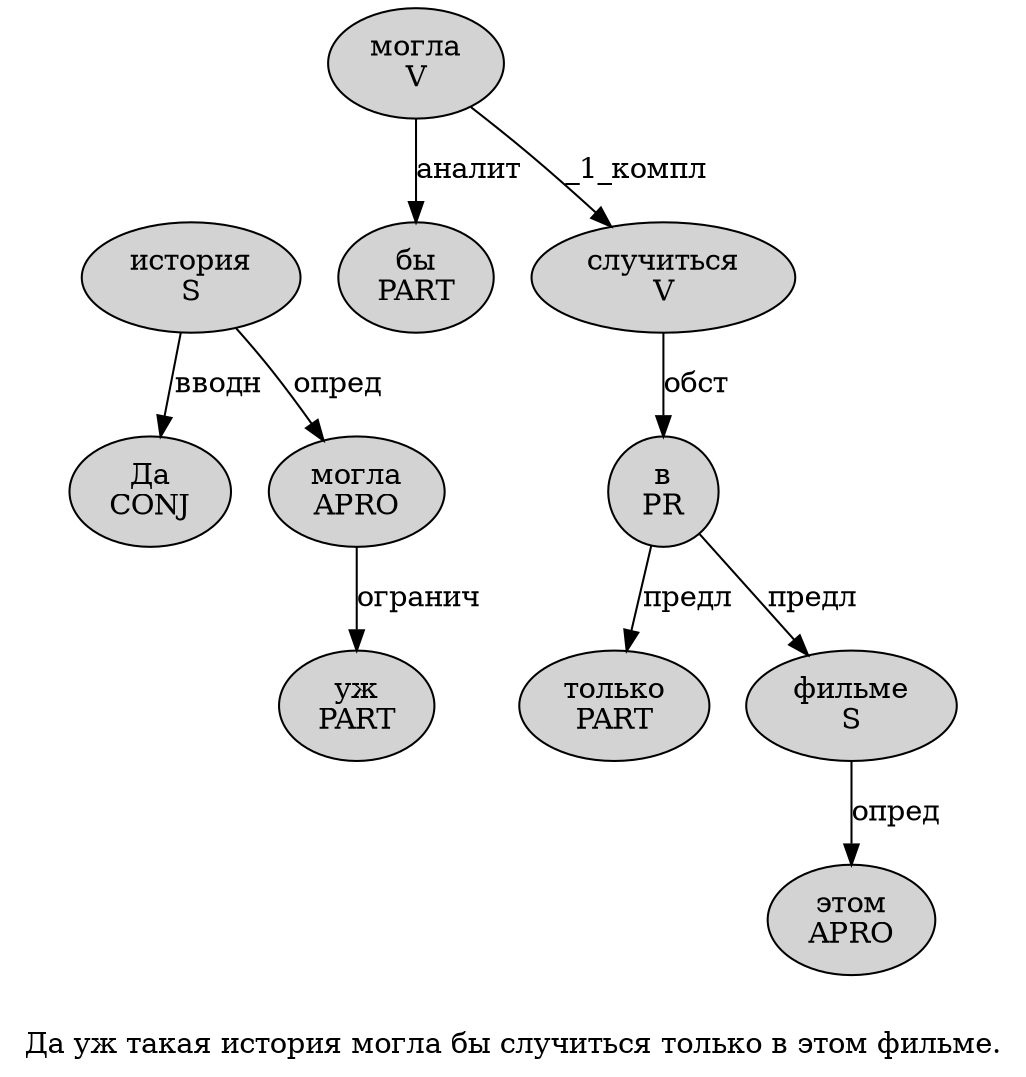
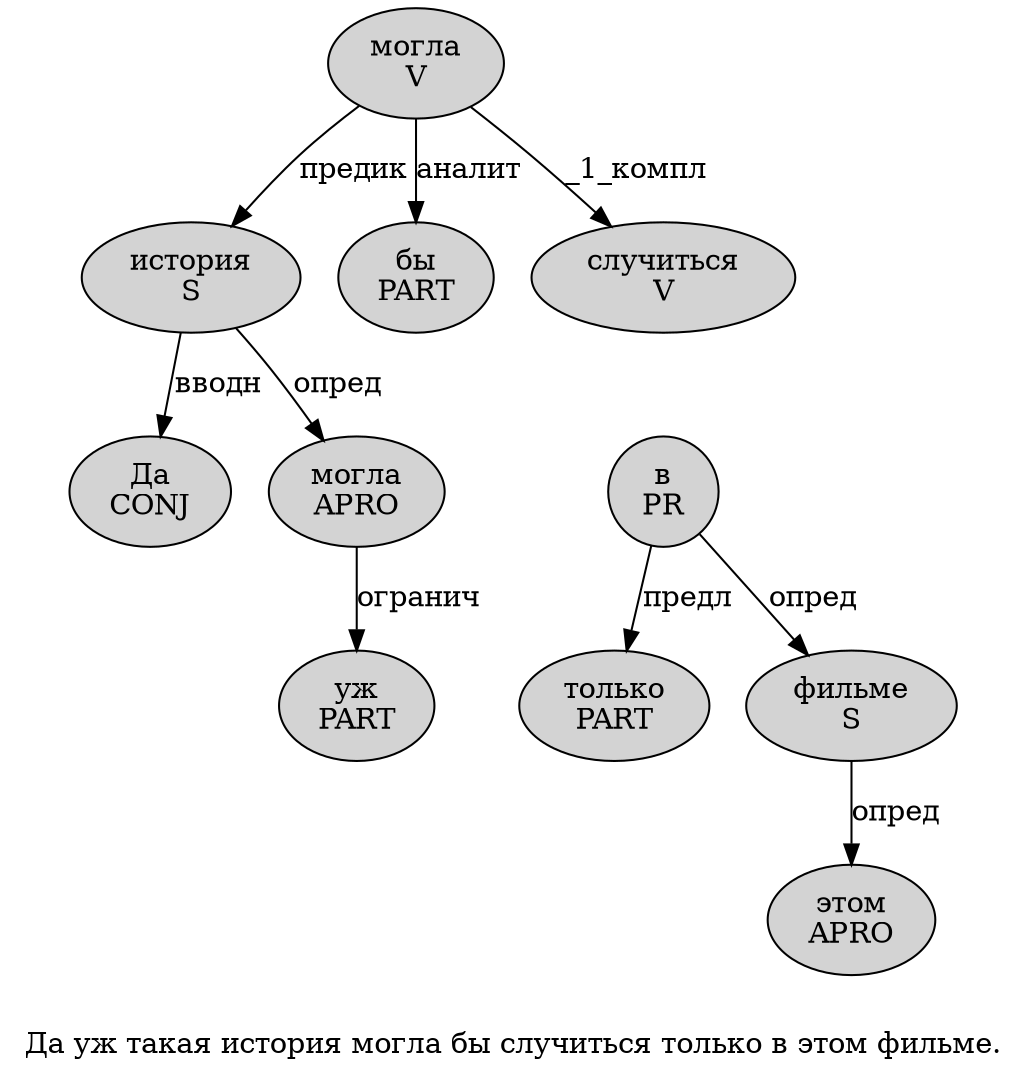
none -> (300, 155)
(663, 374) -> none
(813, 599) -> (813, 599)
